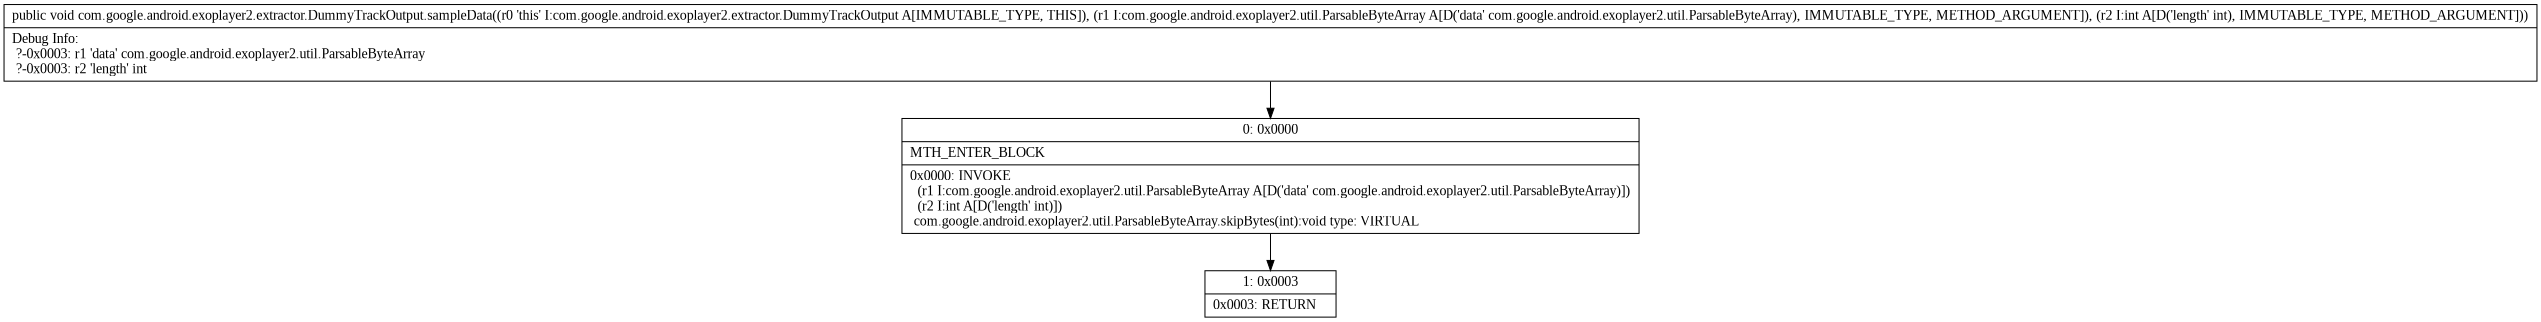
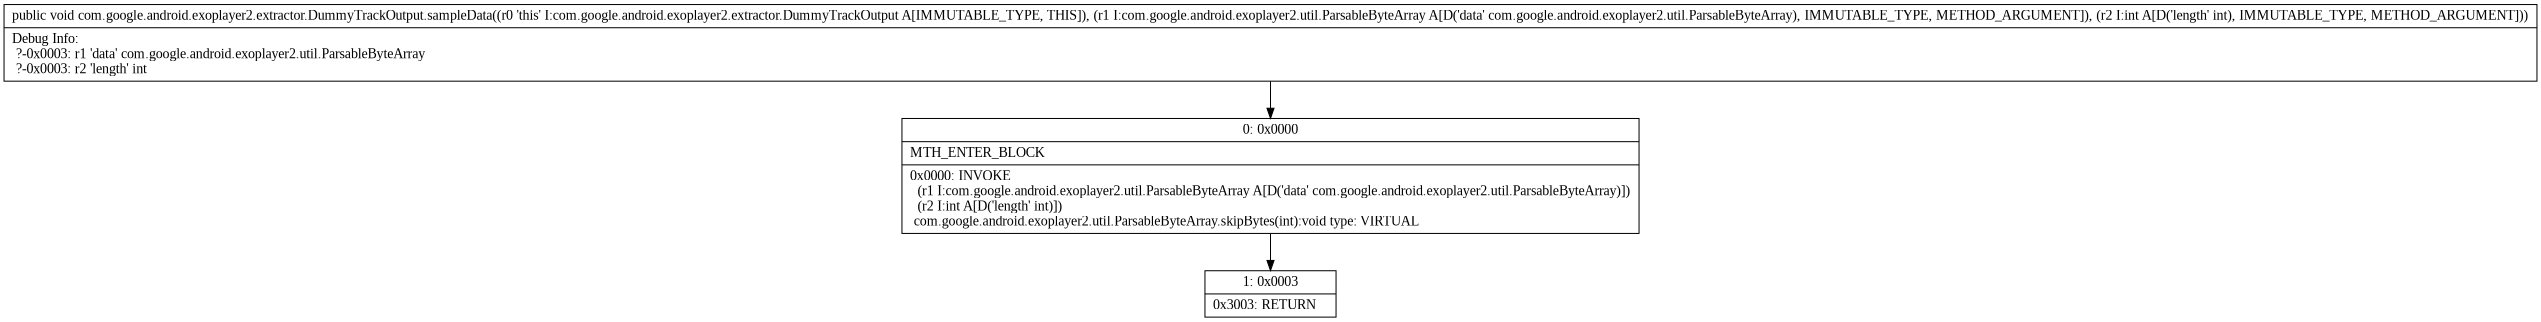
(1270, 305) -> (1270, 305)
